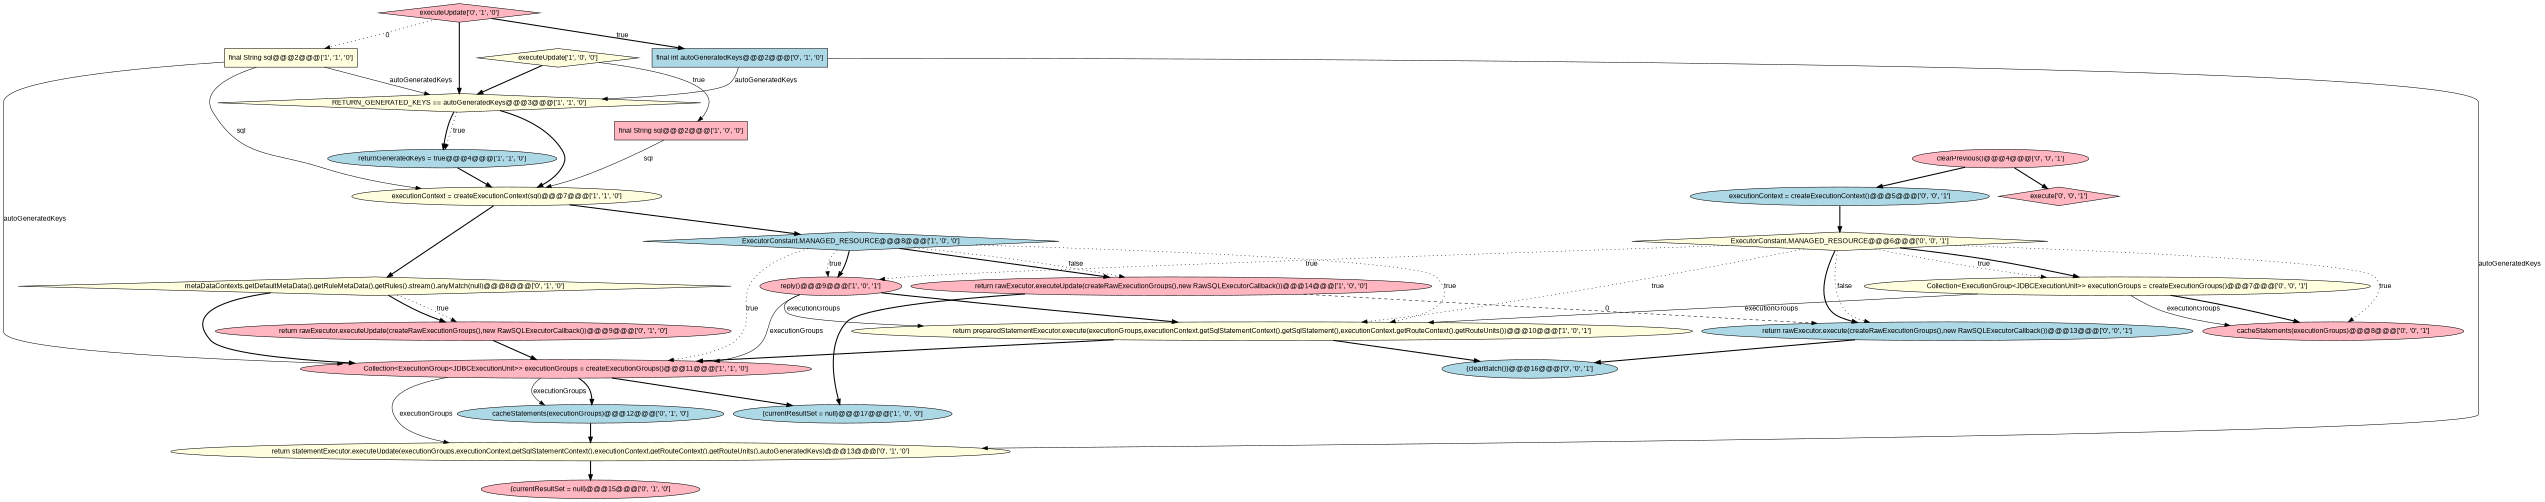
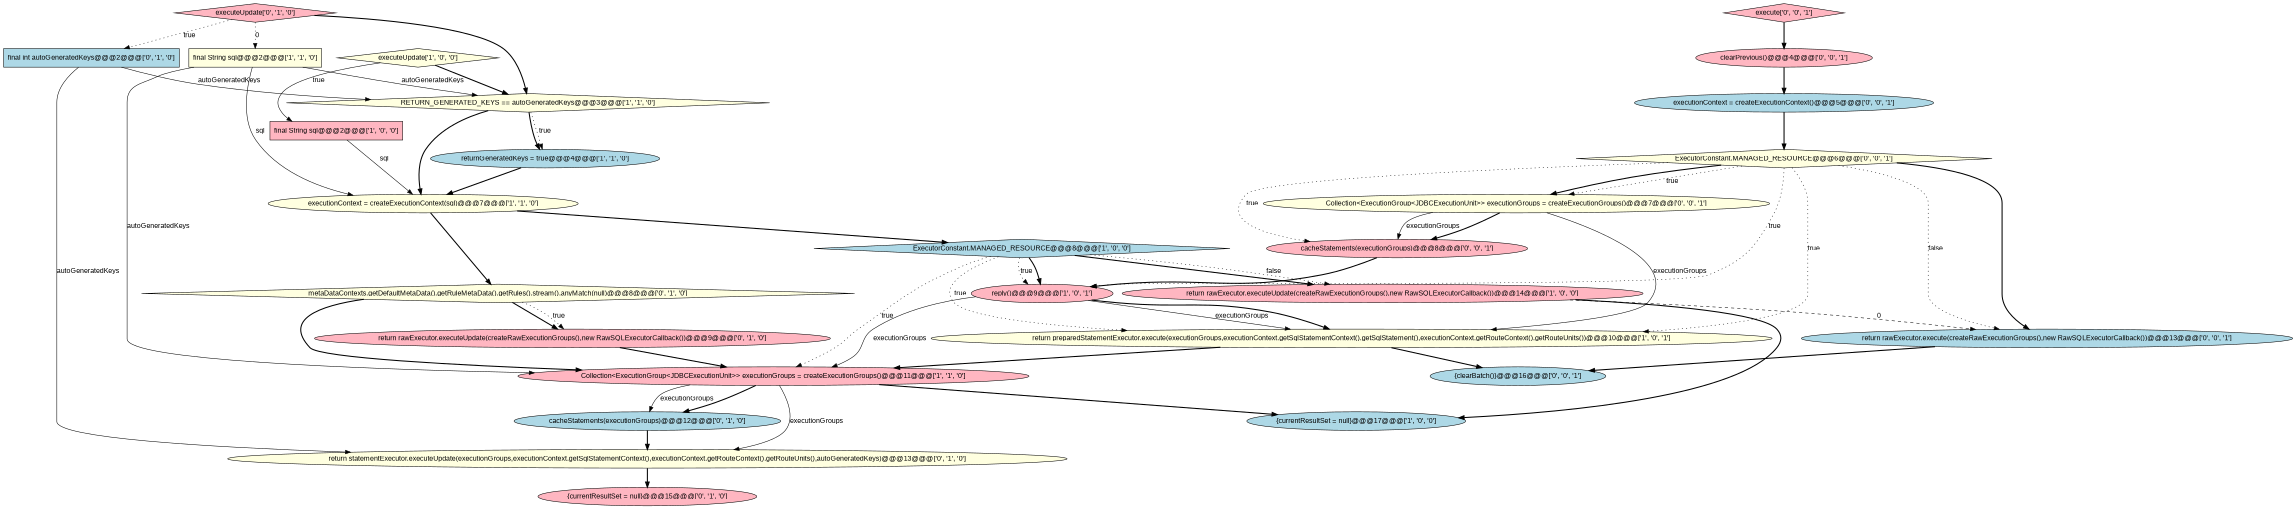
(585, 33) -> (181, 33)
(2029, 177) -> (1784, 33)
none -> (1309, 277)
